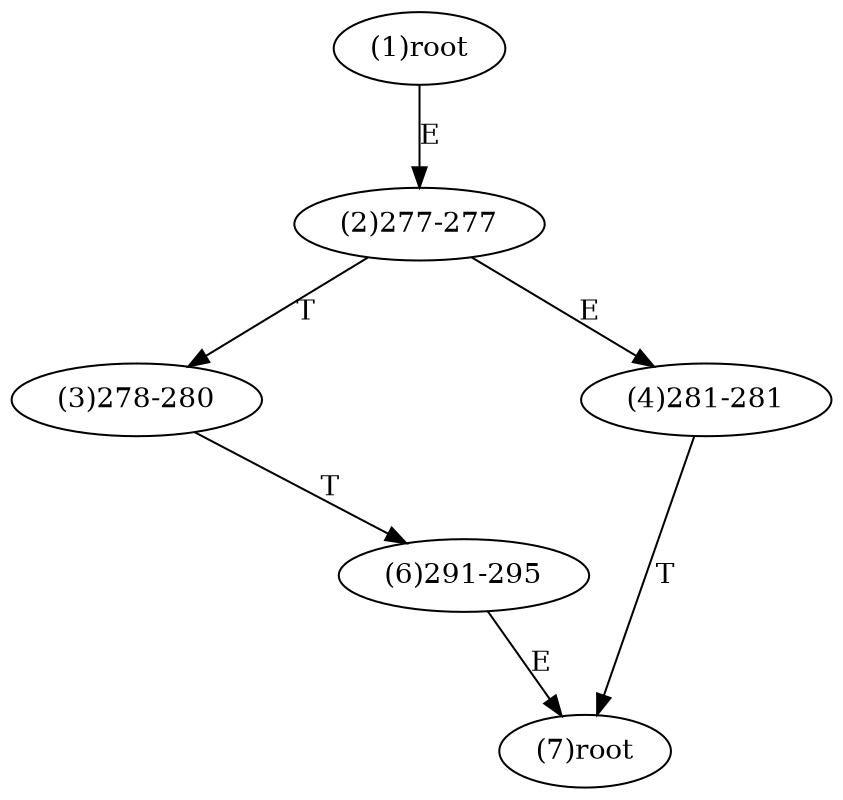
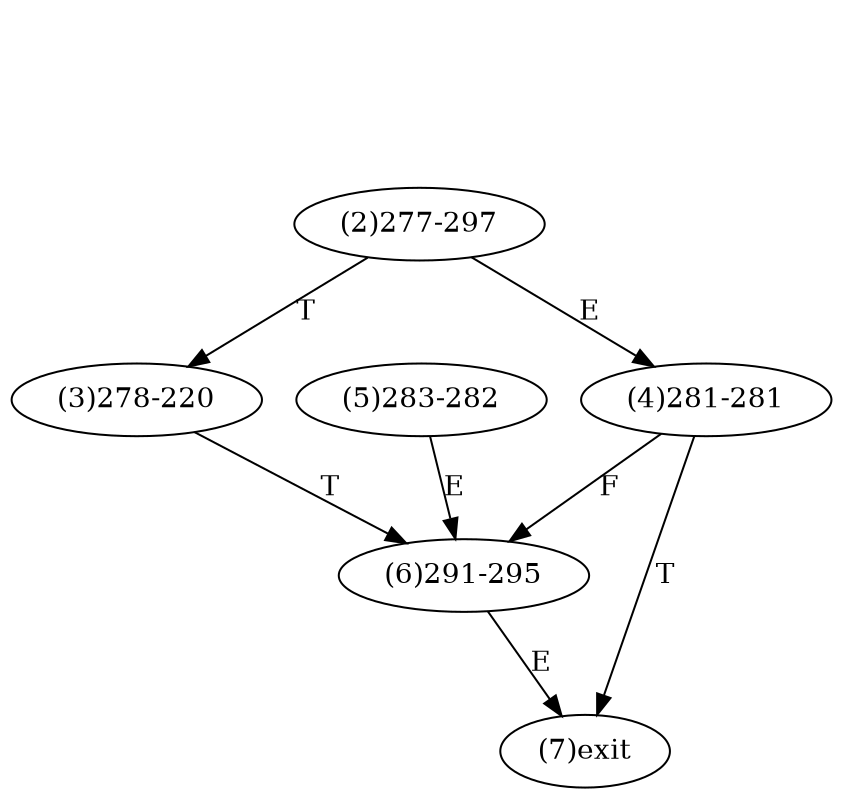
(420, 48) -> none
(420, 224) -> (420, 224)
(137, 400) -> (137, 400)
none -> (422, 400)
none -> (594, 482)
(585, 751) -> (585, 751)
